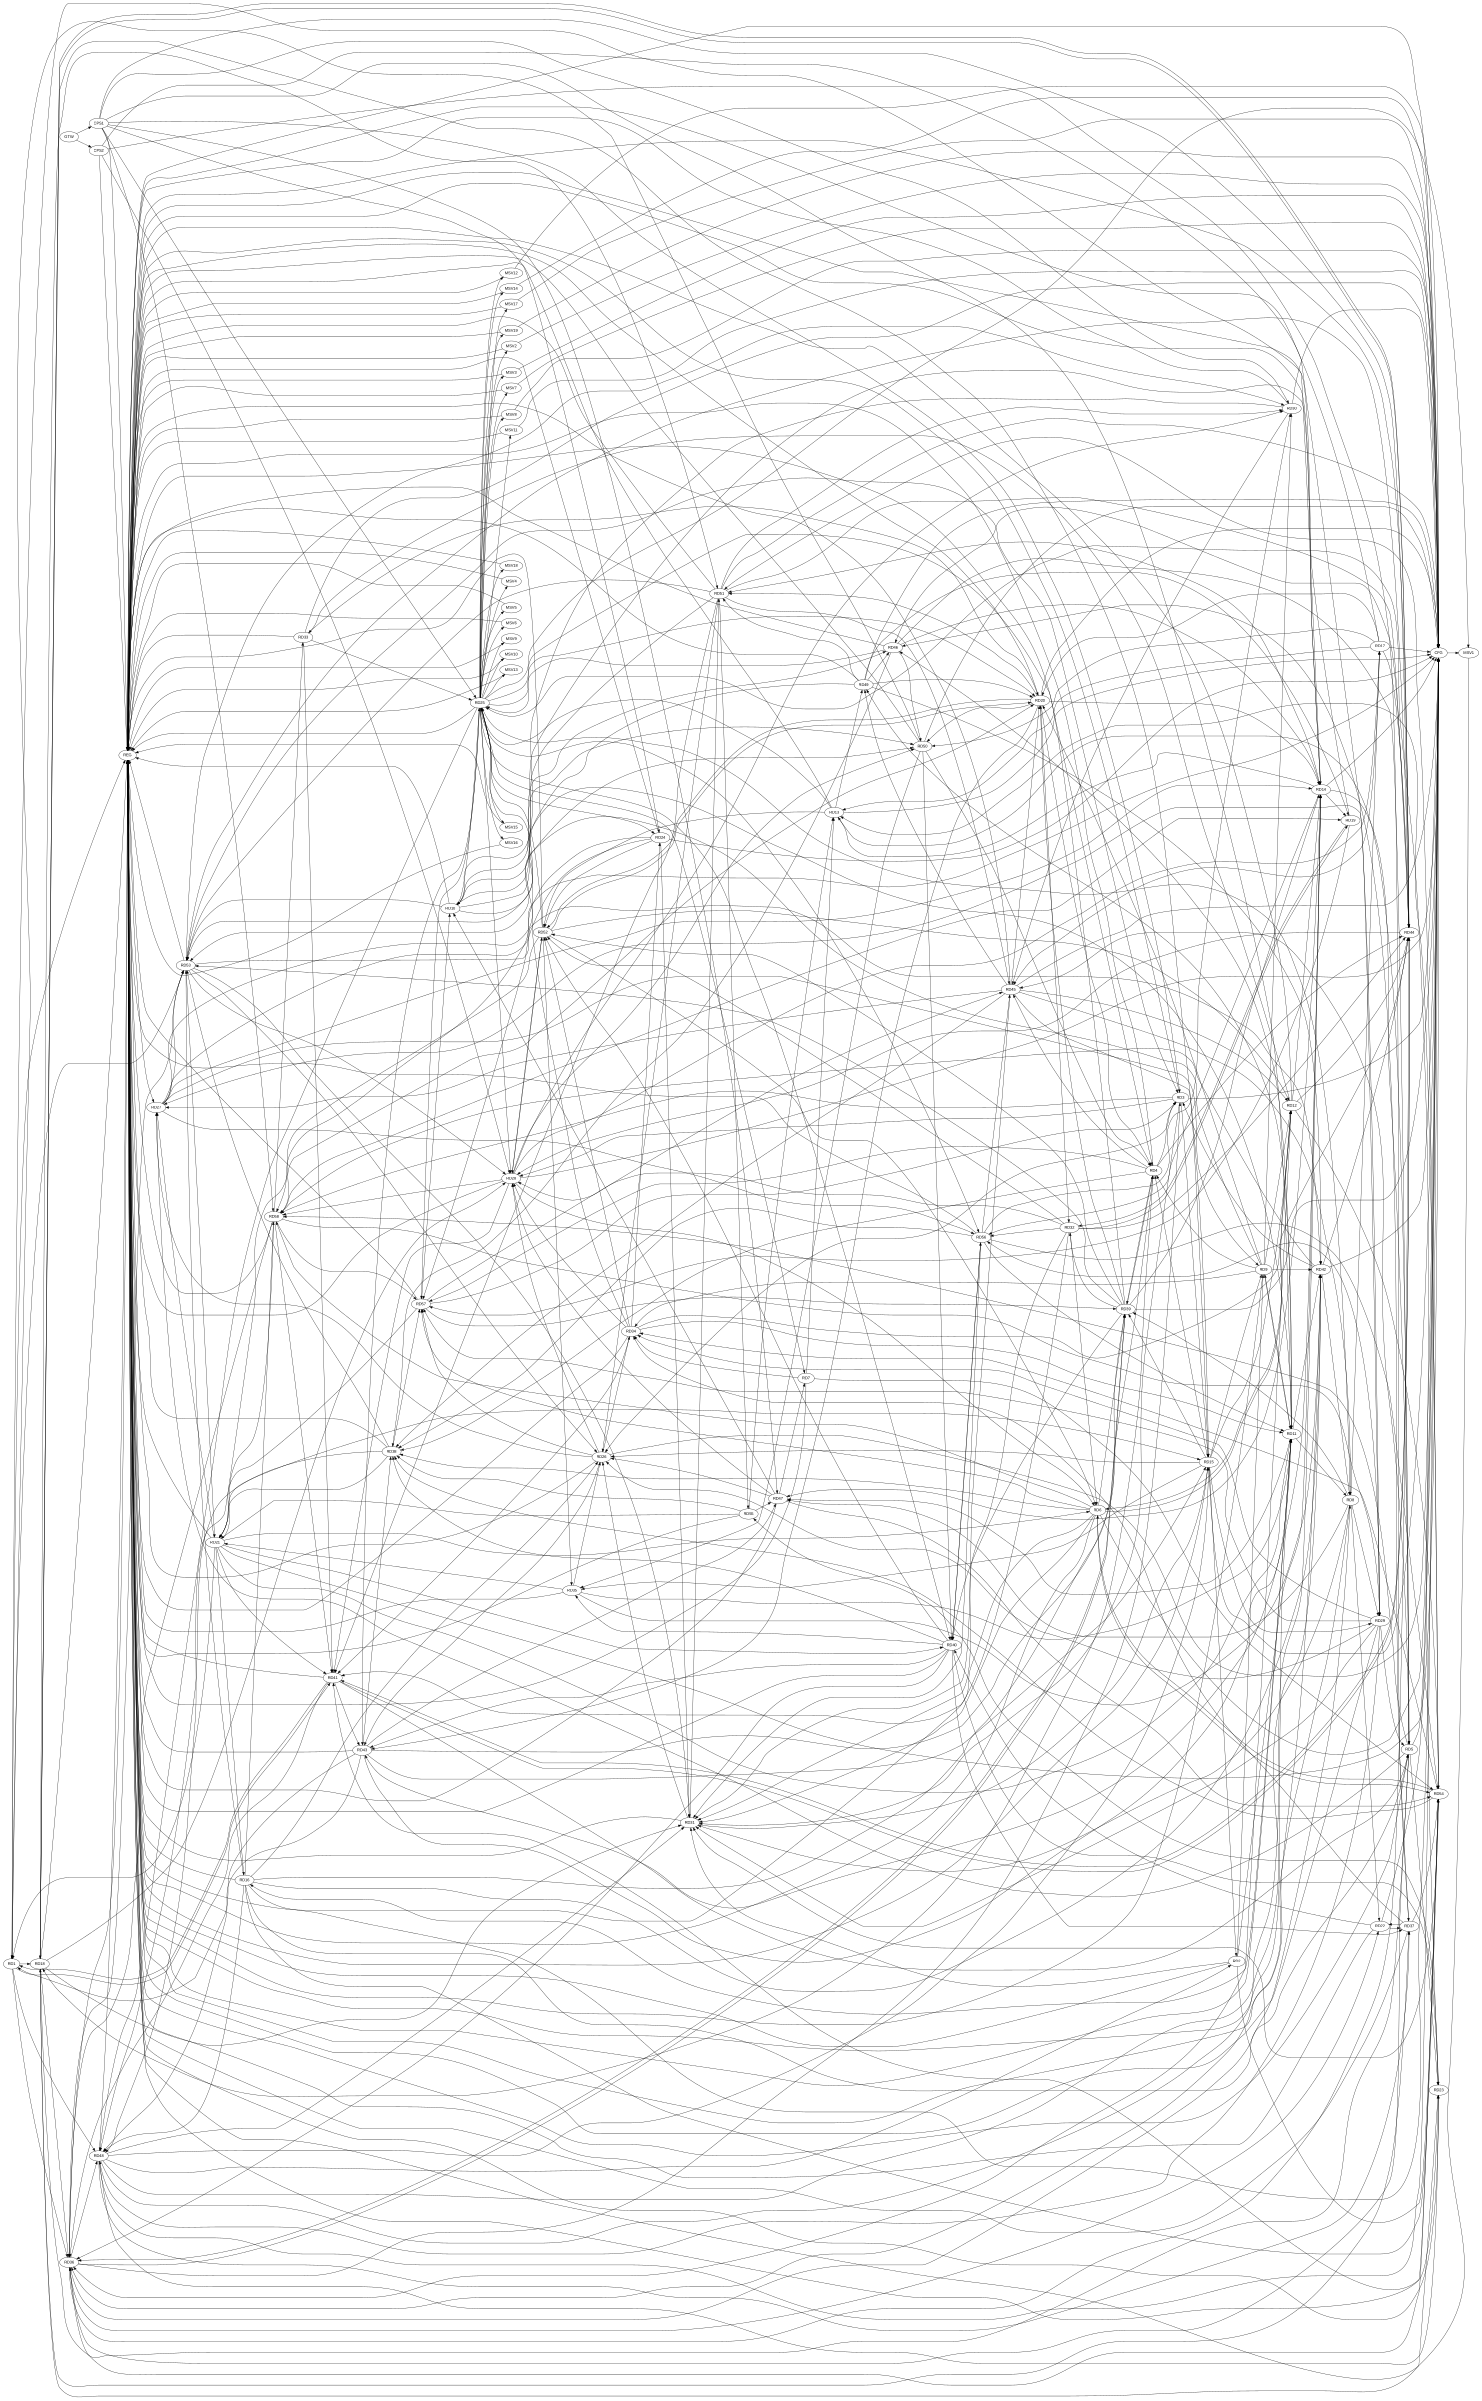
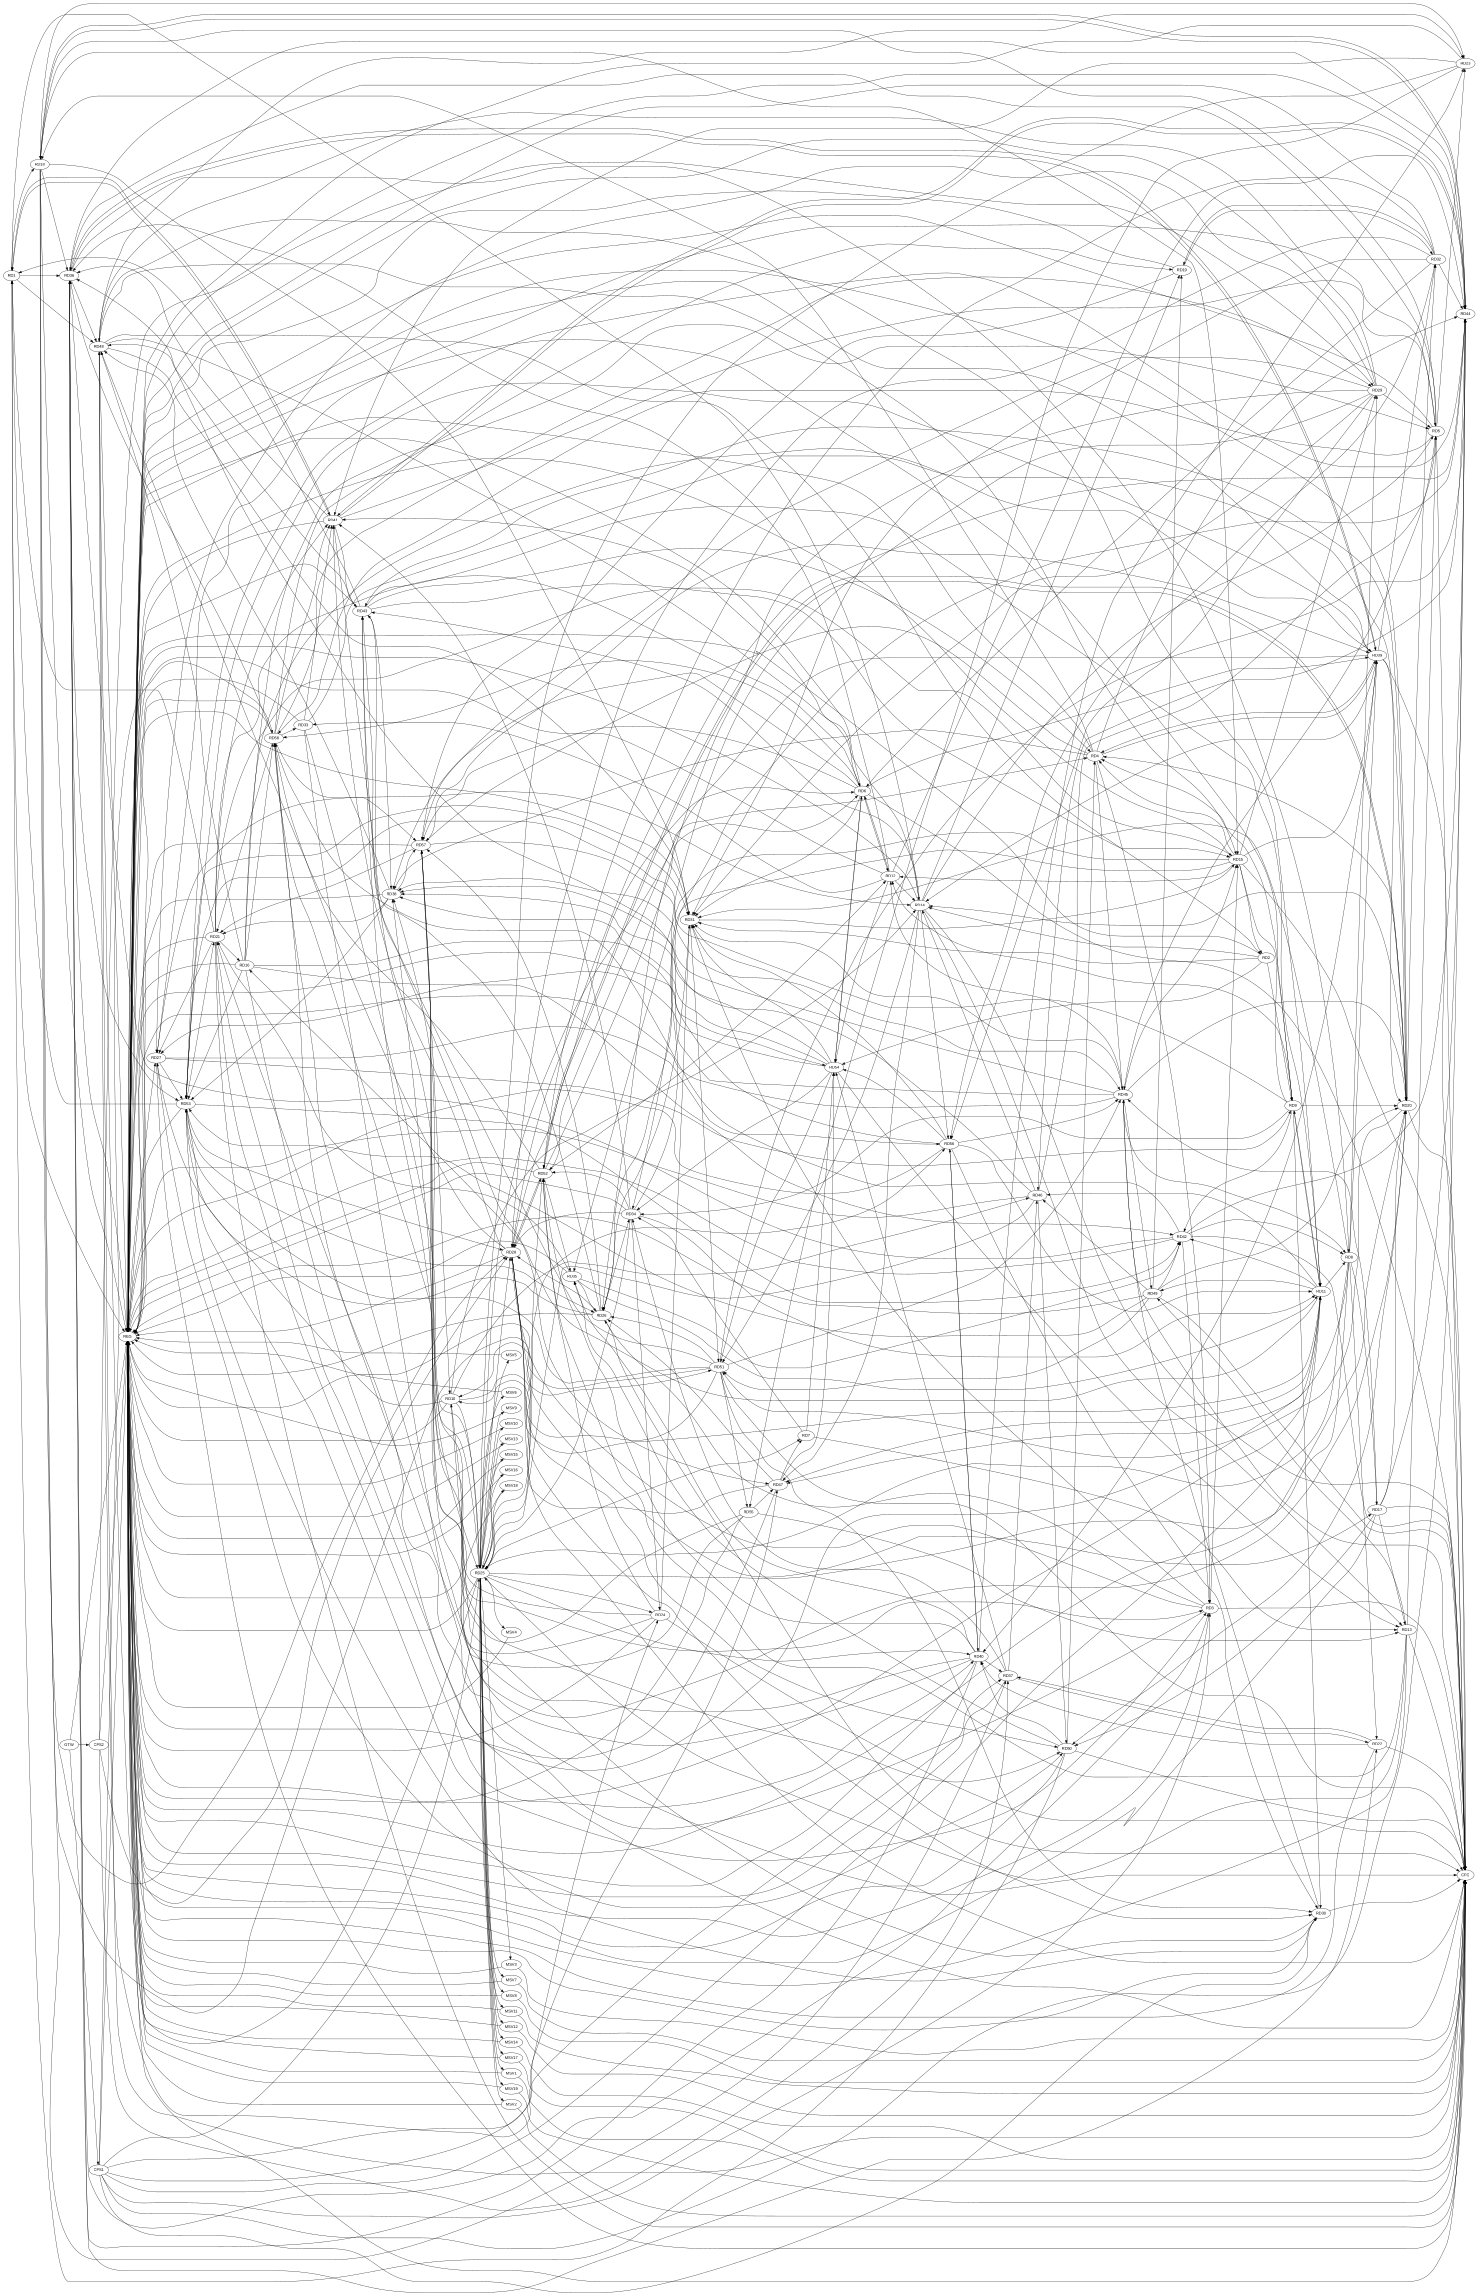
(1452, 653) -> (1111, 2181)
(618, 1359) -> none
(409, 1658) -> none
(156, 1683) -> (98, 1542)
